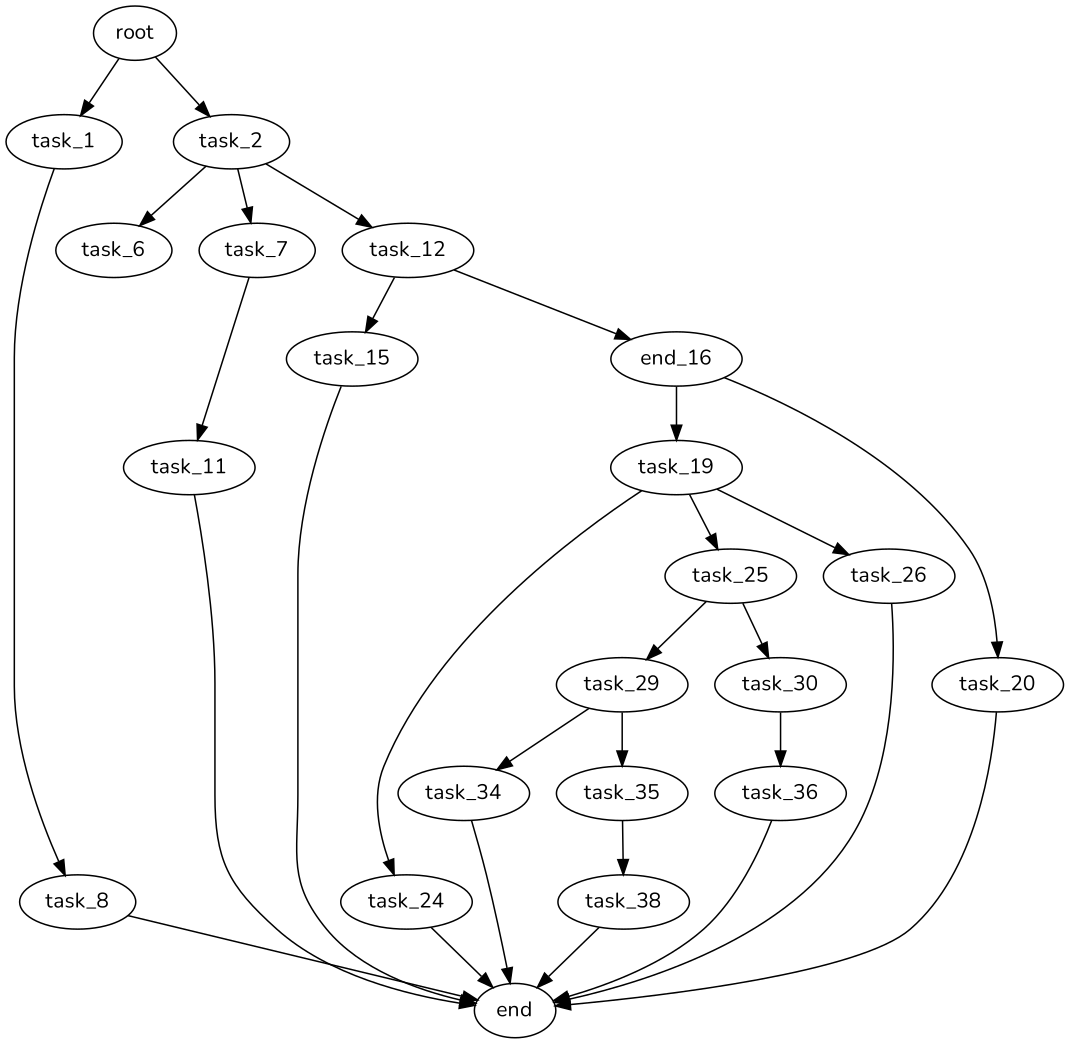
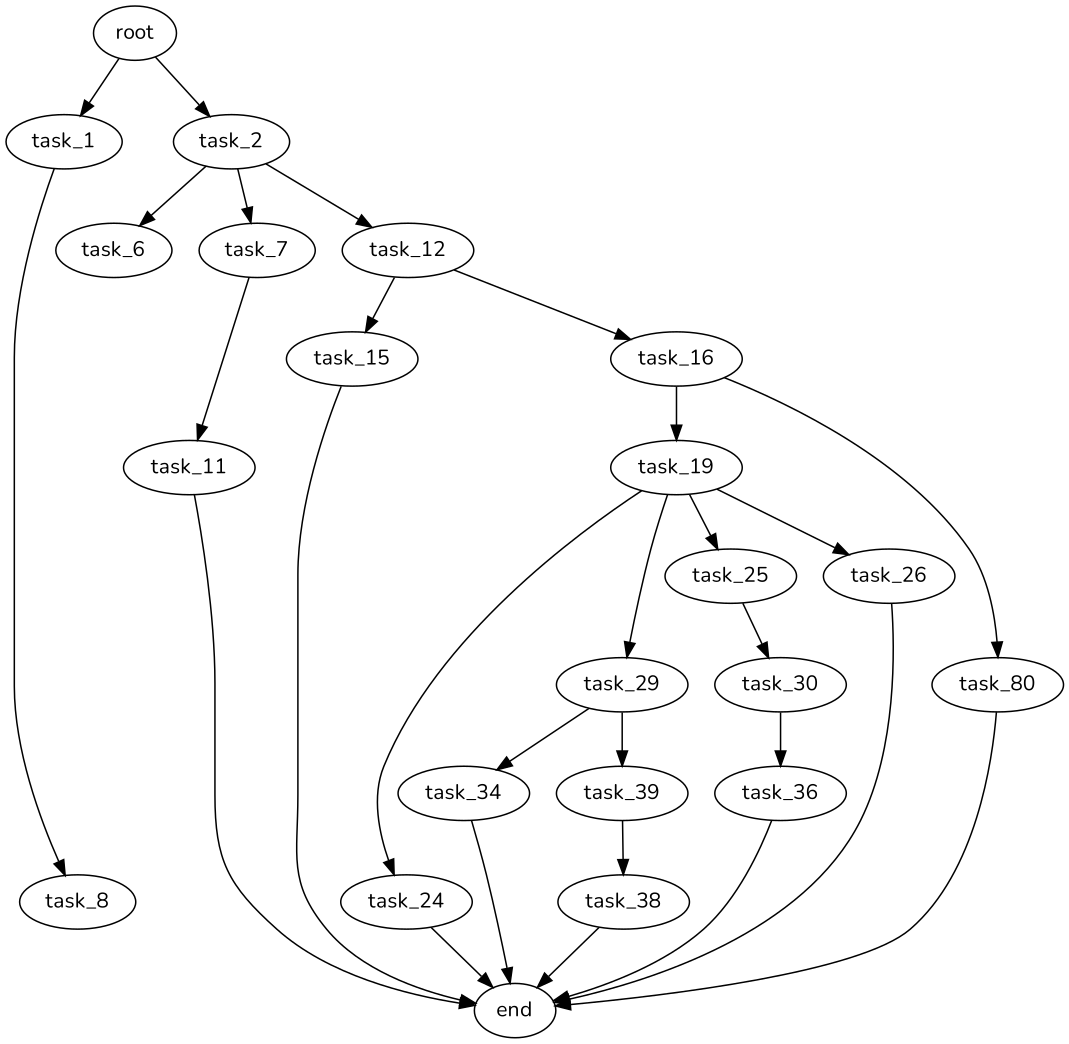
(676, 359) -> (676, 359)
(682, 625) -> (646, 568)
(998, 685) -> (998, 685)
(622, 793) -> (622, 793)
(295, 956) -> none
